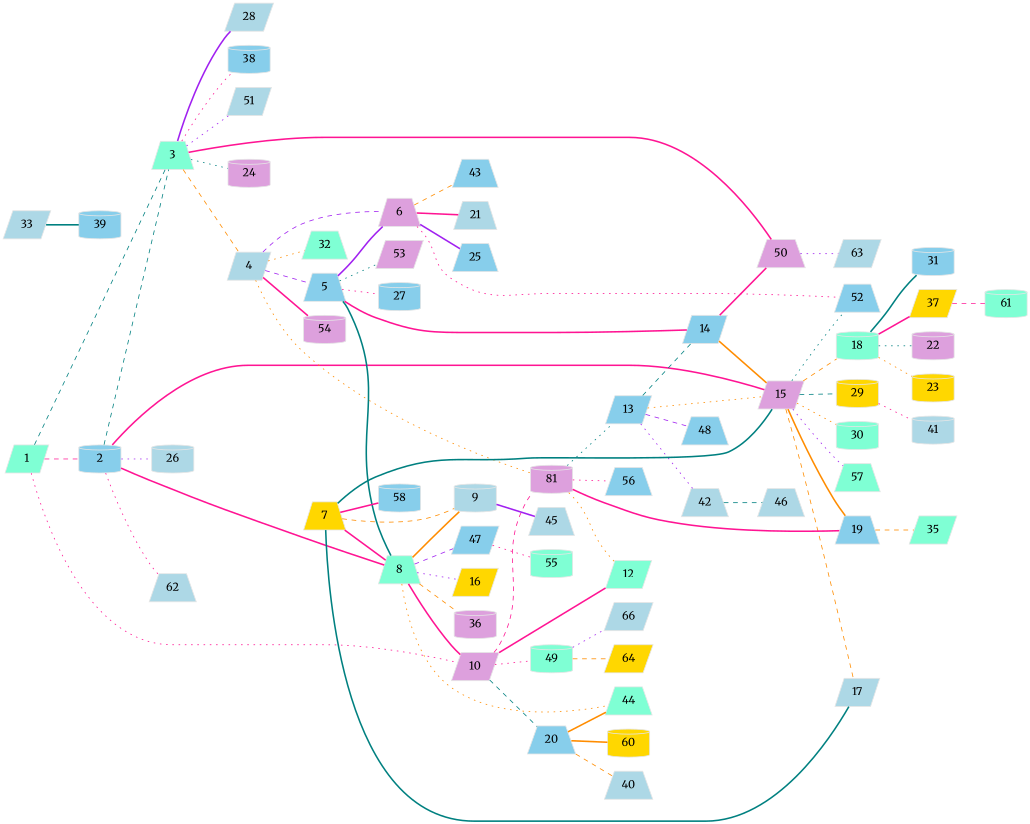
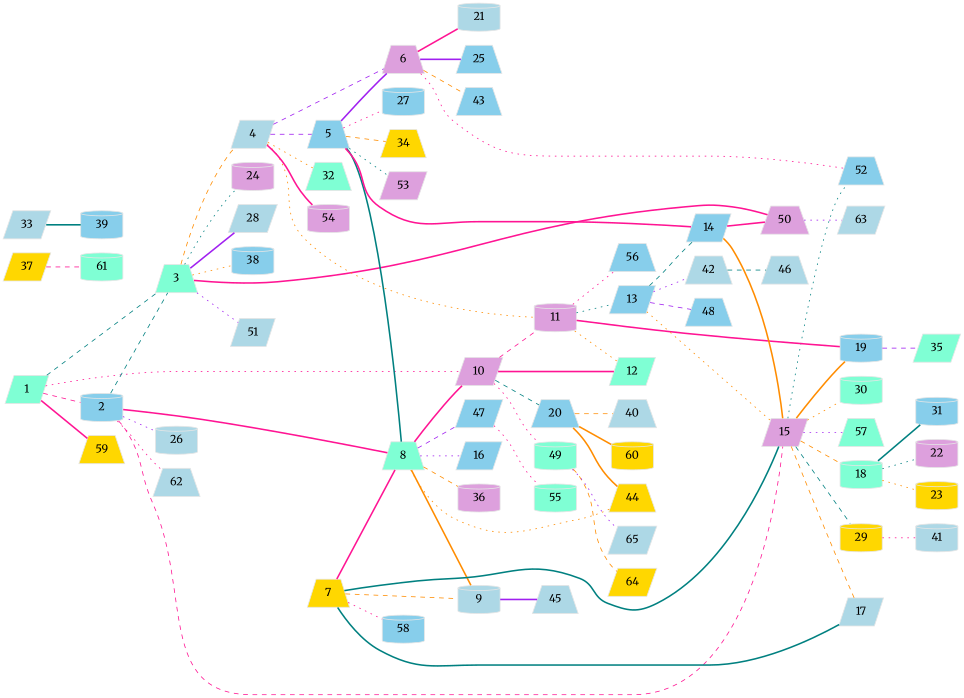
(205, 105) -> (212, 270)
none -> (403, 144)
(475, 215) -> (479, 17)
(894, 325) -> none
(427, 365) -> (436, 695)
none -> (102, 450)
(552, 479) -> (555, 318)
(359, 508) -> (365, 611)
(857, 530) -> (861, 348)
(895, 530) -> (900, 348)
(475, 582) -> (479, 456)
(629, 617) -> (632, 540)
(629, 701) -> (632, 498)
